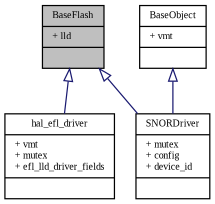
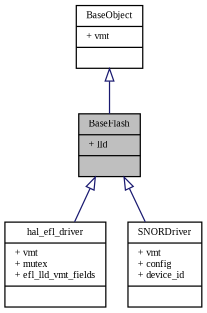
(173, 97) -> (110, 98)
(162, 145) -> (150, 253)
(60, 167) -> (55, 275)
